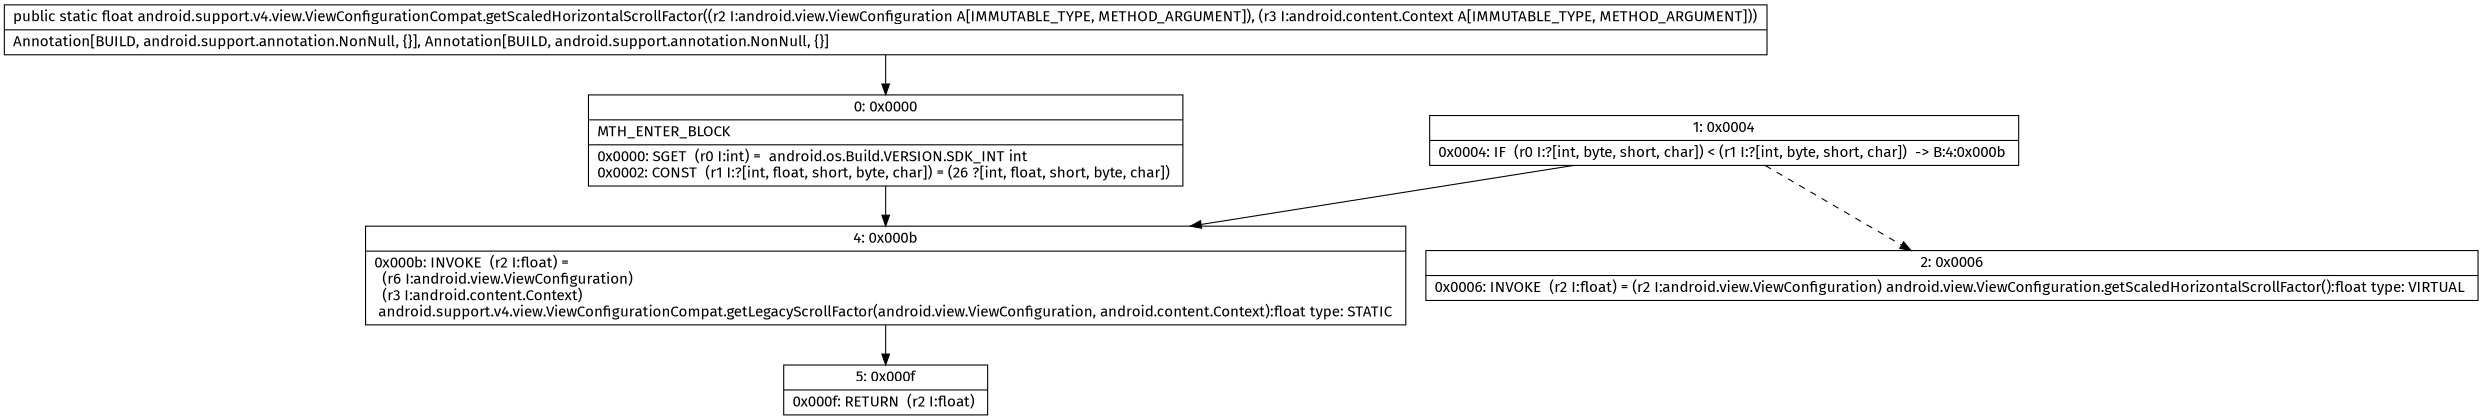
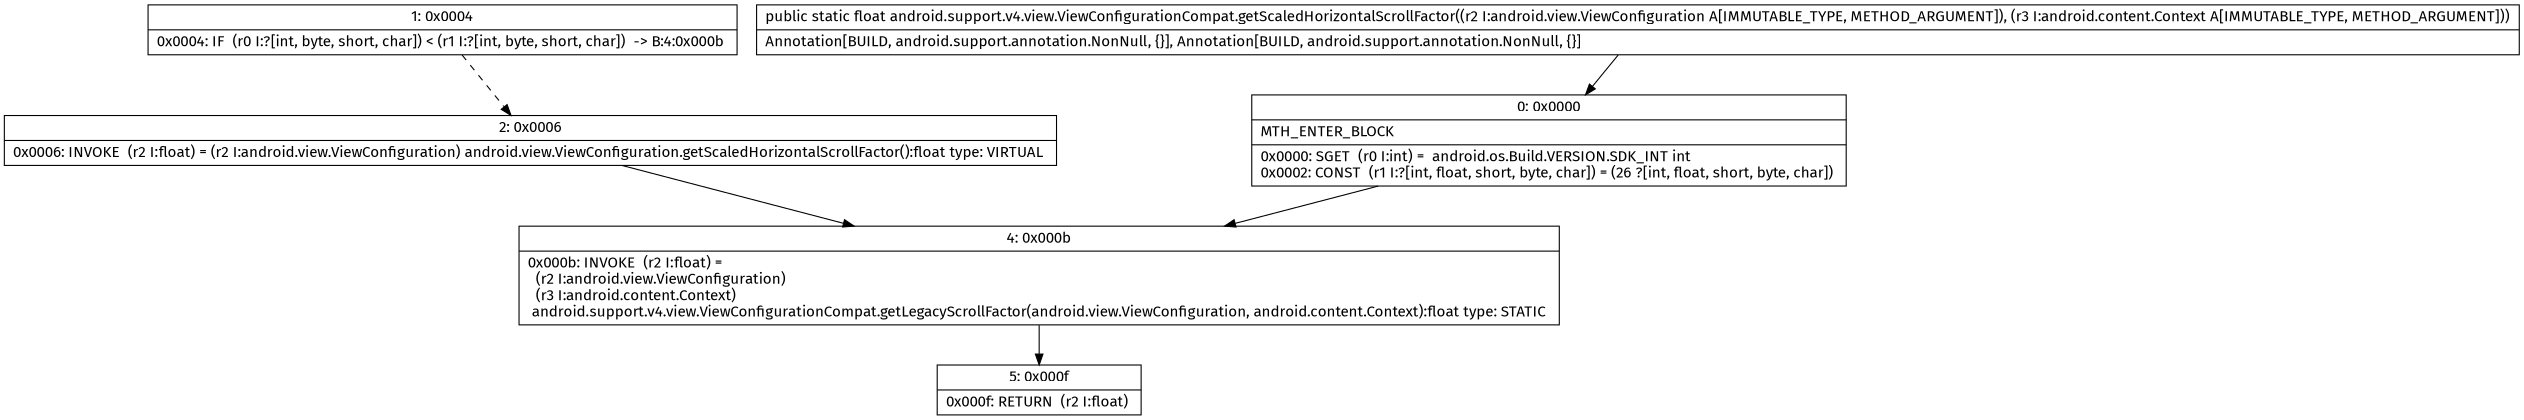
(1387, 195) -> (733, 194)
(504, 279) -> (657, 279)
